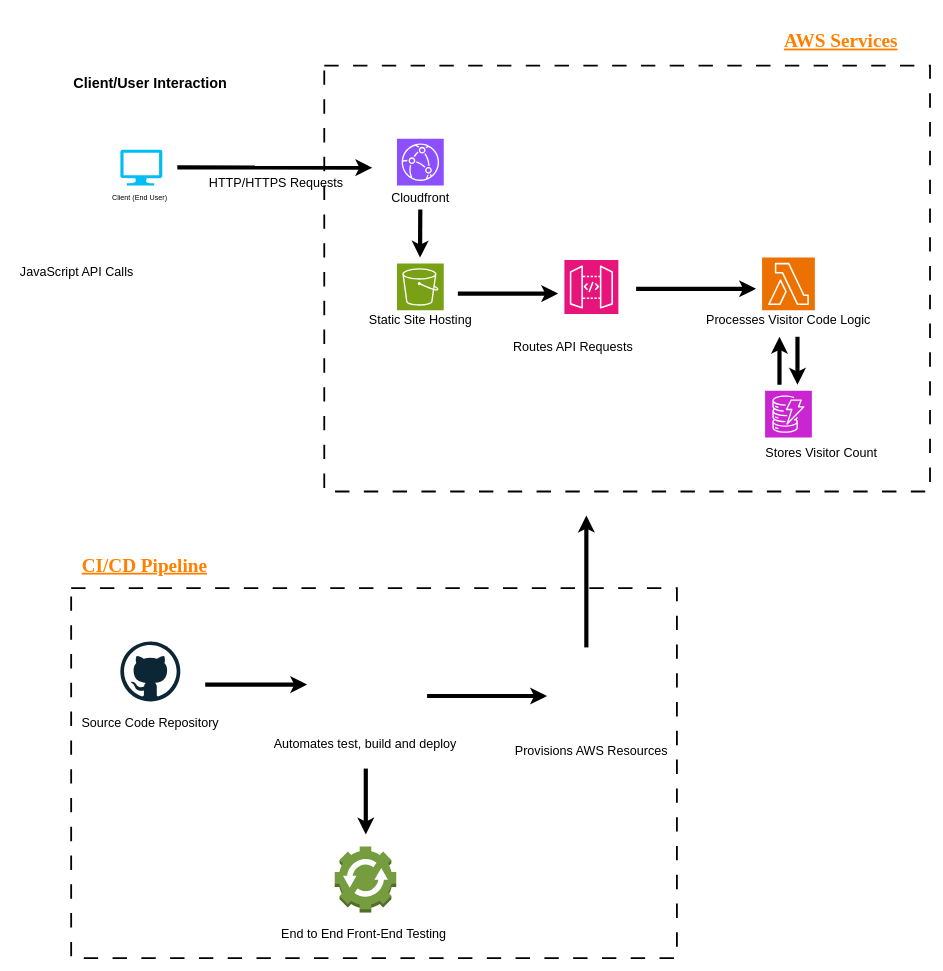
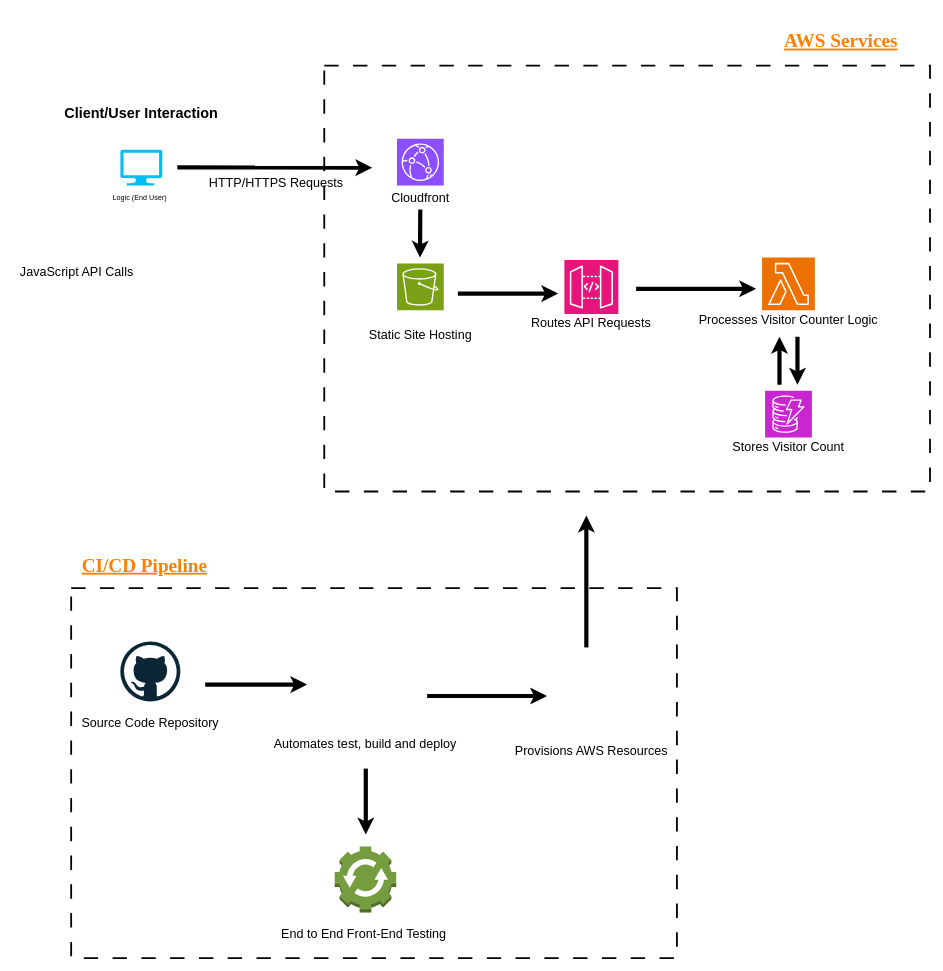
(150, 84) -> (141, 114)
(140, 198) -> (140, 198)
(420, 320) -> (420, 335)
(789, 320) -> (789, 320)
(574, 347) -> (592, 323)
(822, 453) -> (789, 447)
